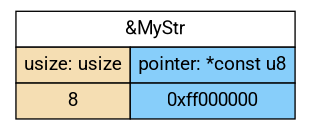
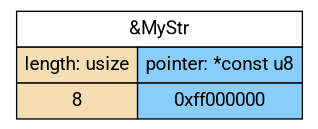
(73, 64) -> (77, 64)
